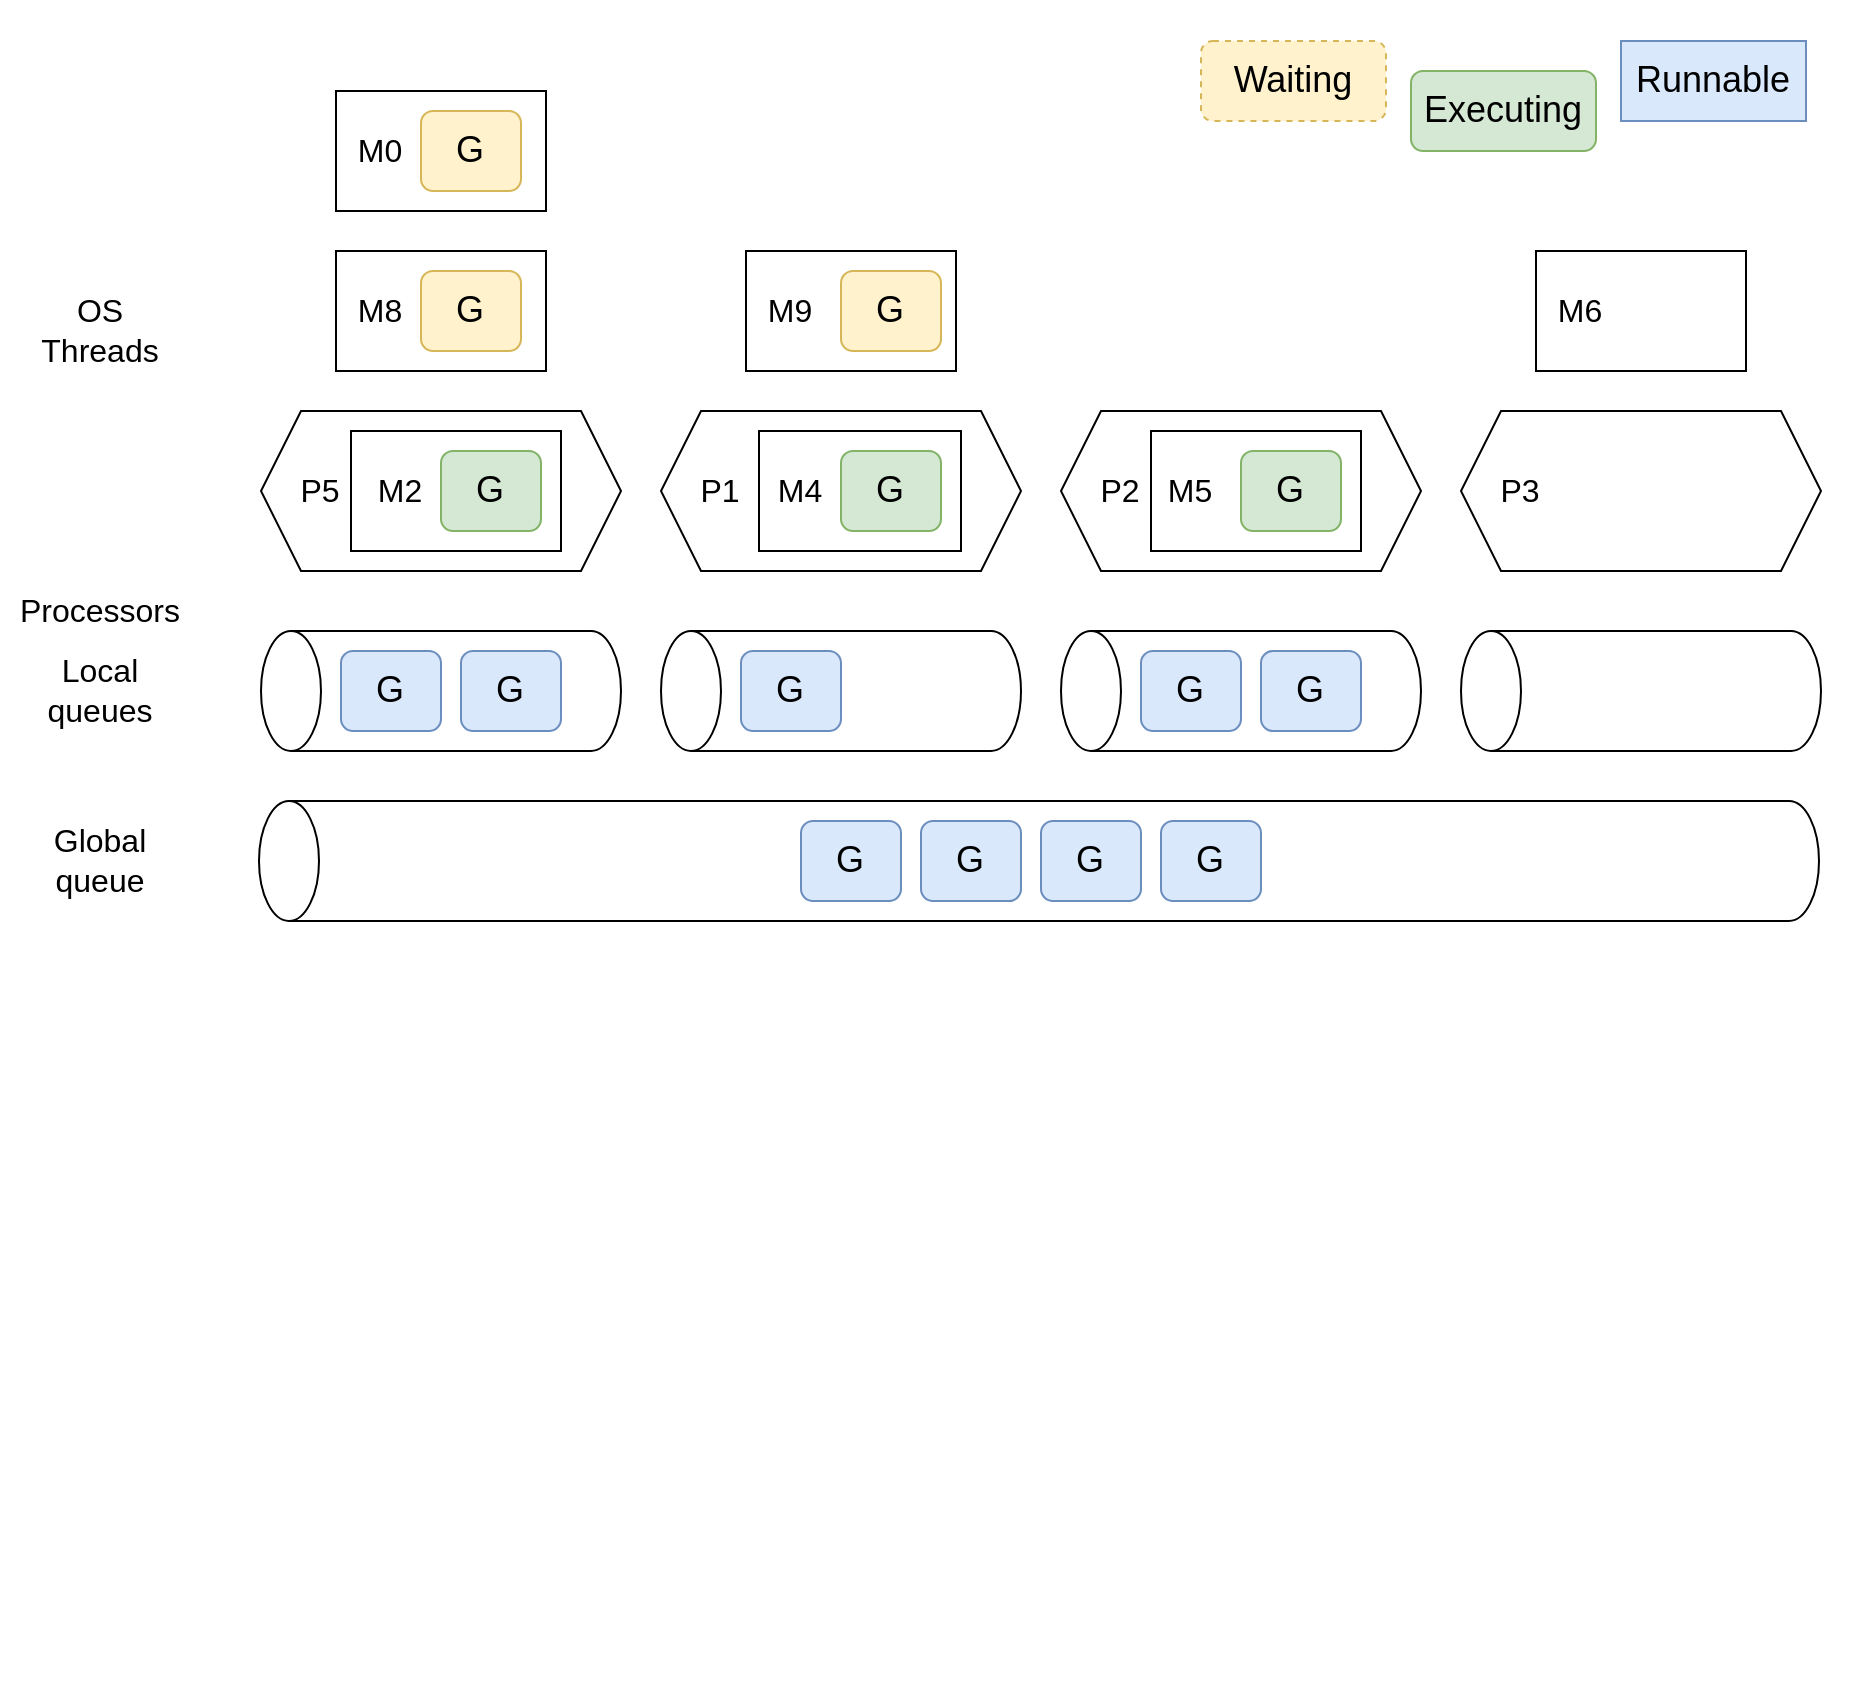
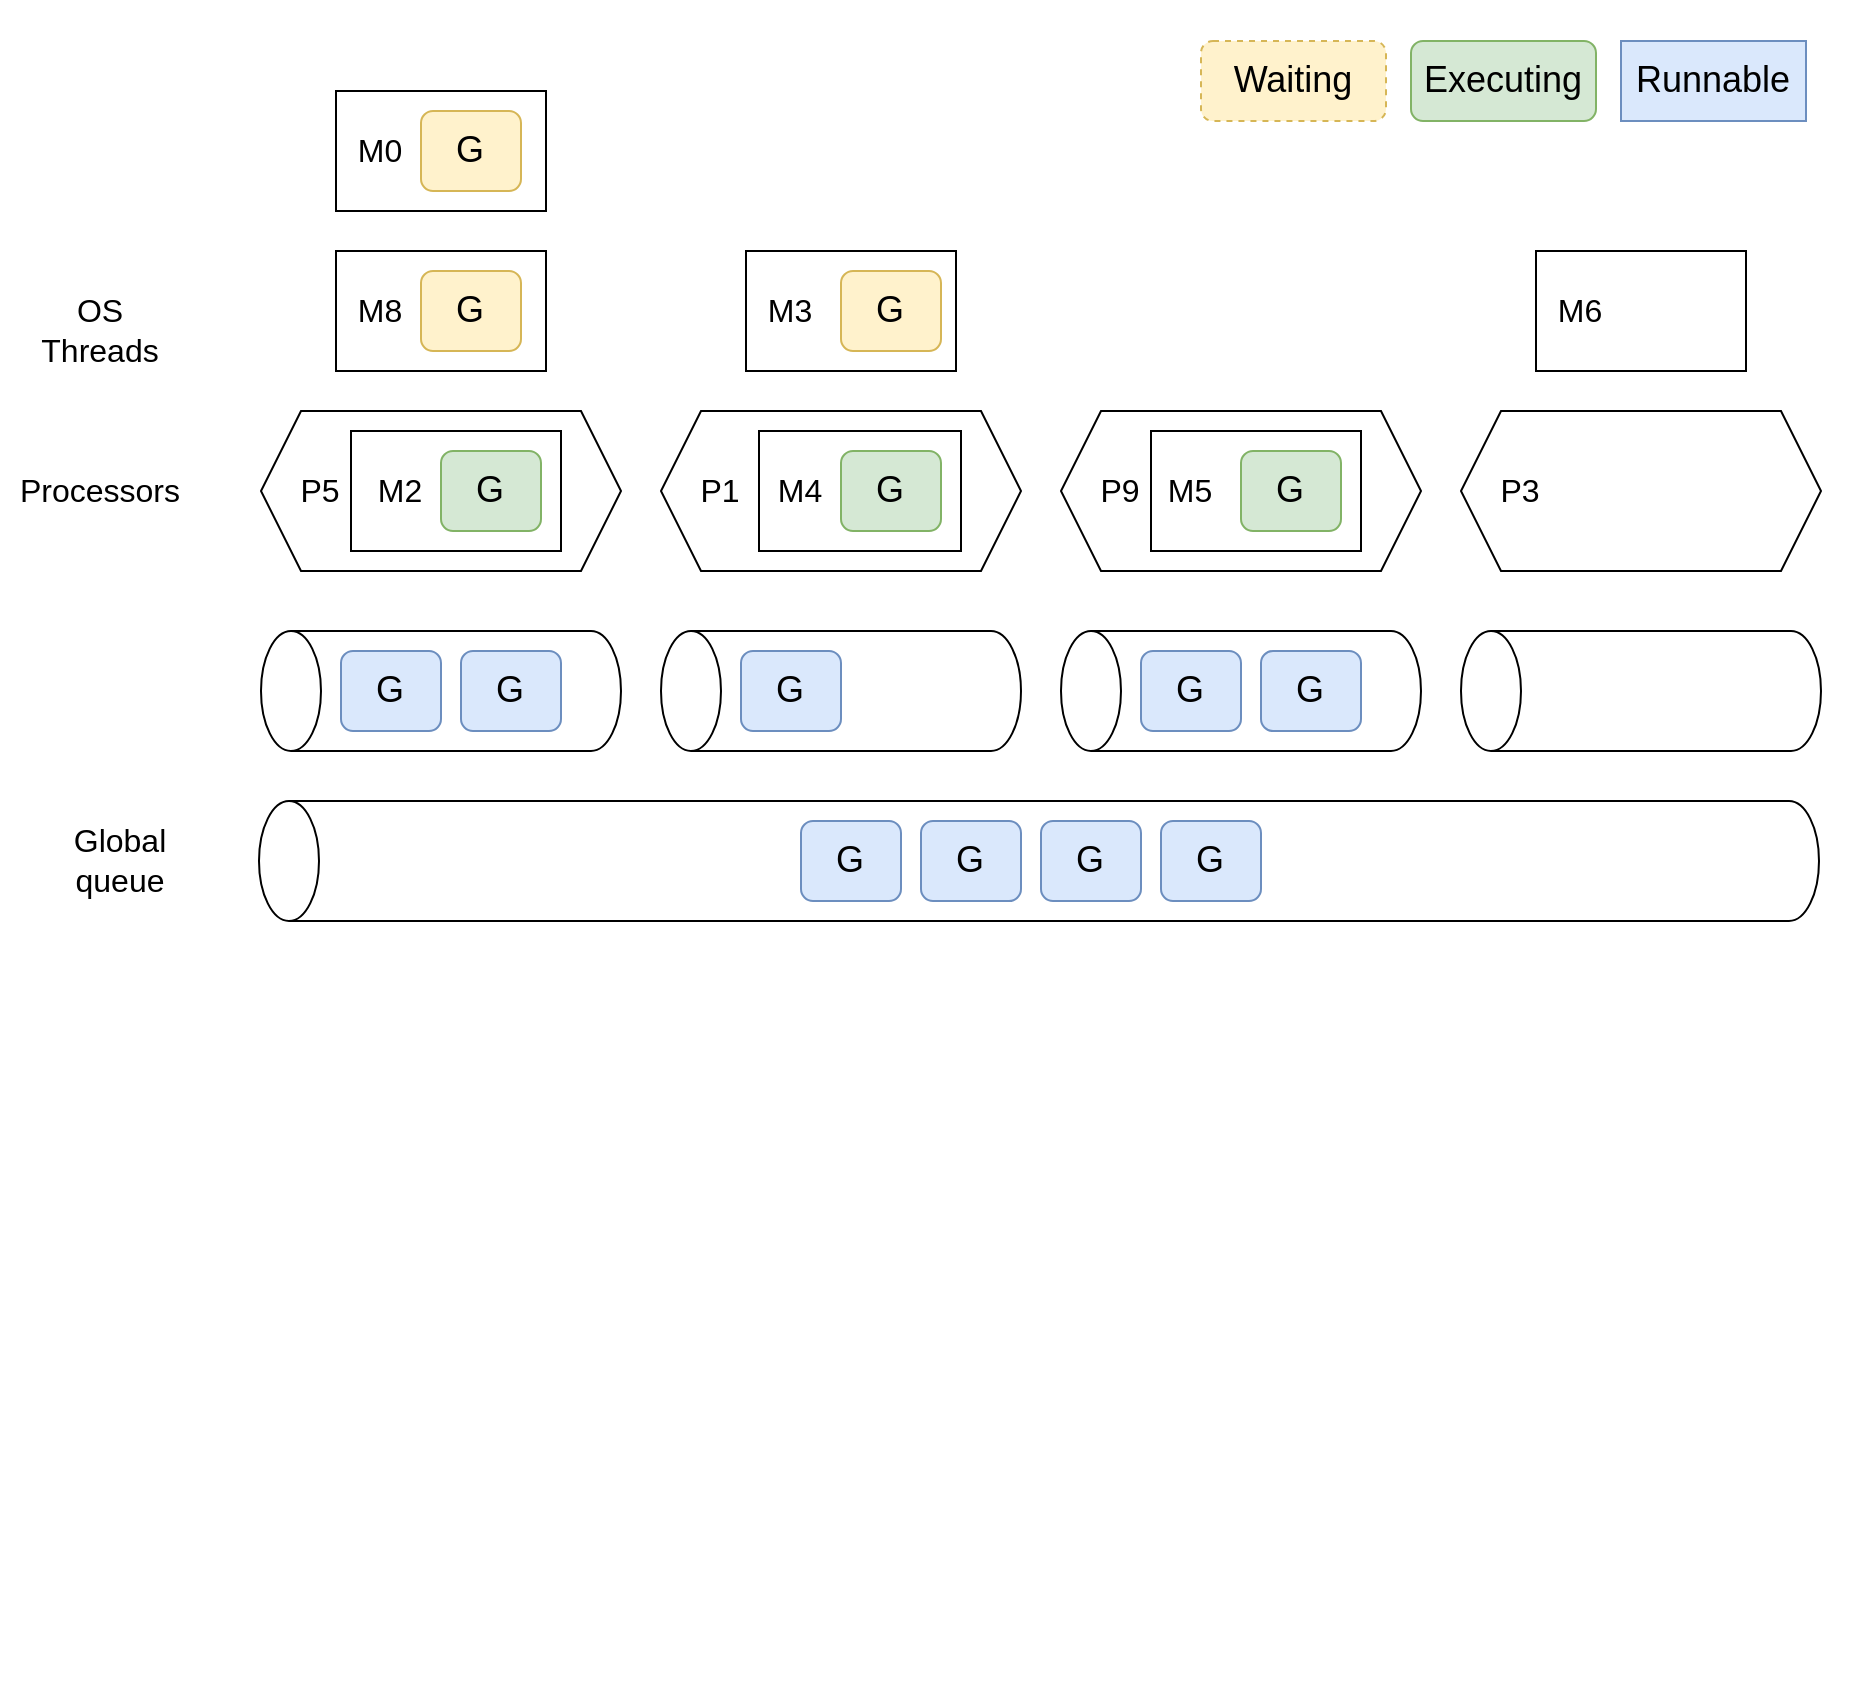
(1504, 111) -> (1504, 81)
(791, 311) -> (791, 311)
(1121, 491) -> (1121, 491)
(101, 611) -> (101, 491)
(101, 691) -> none
(101, 861) -> (121, 861)
